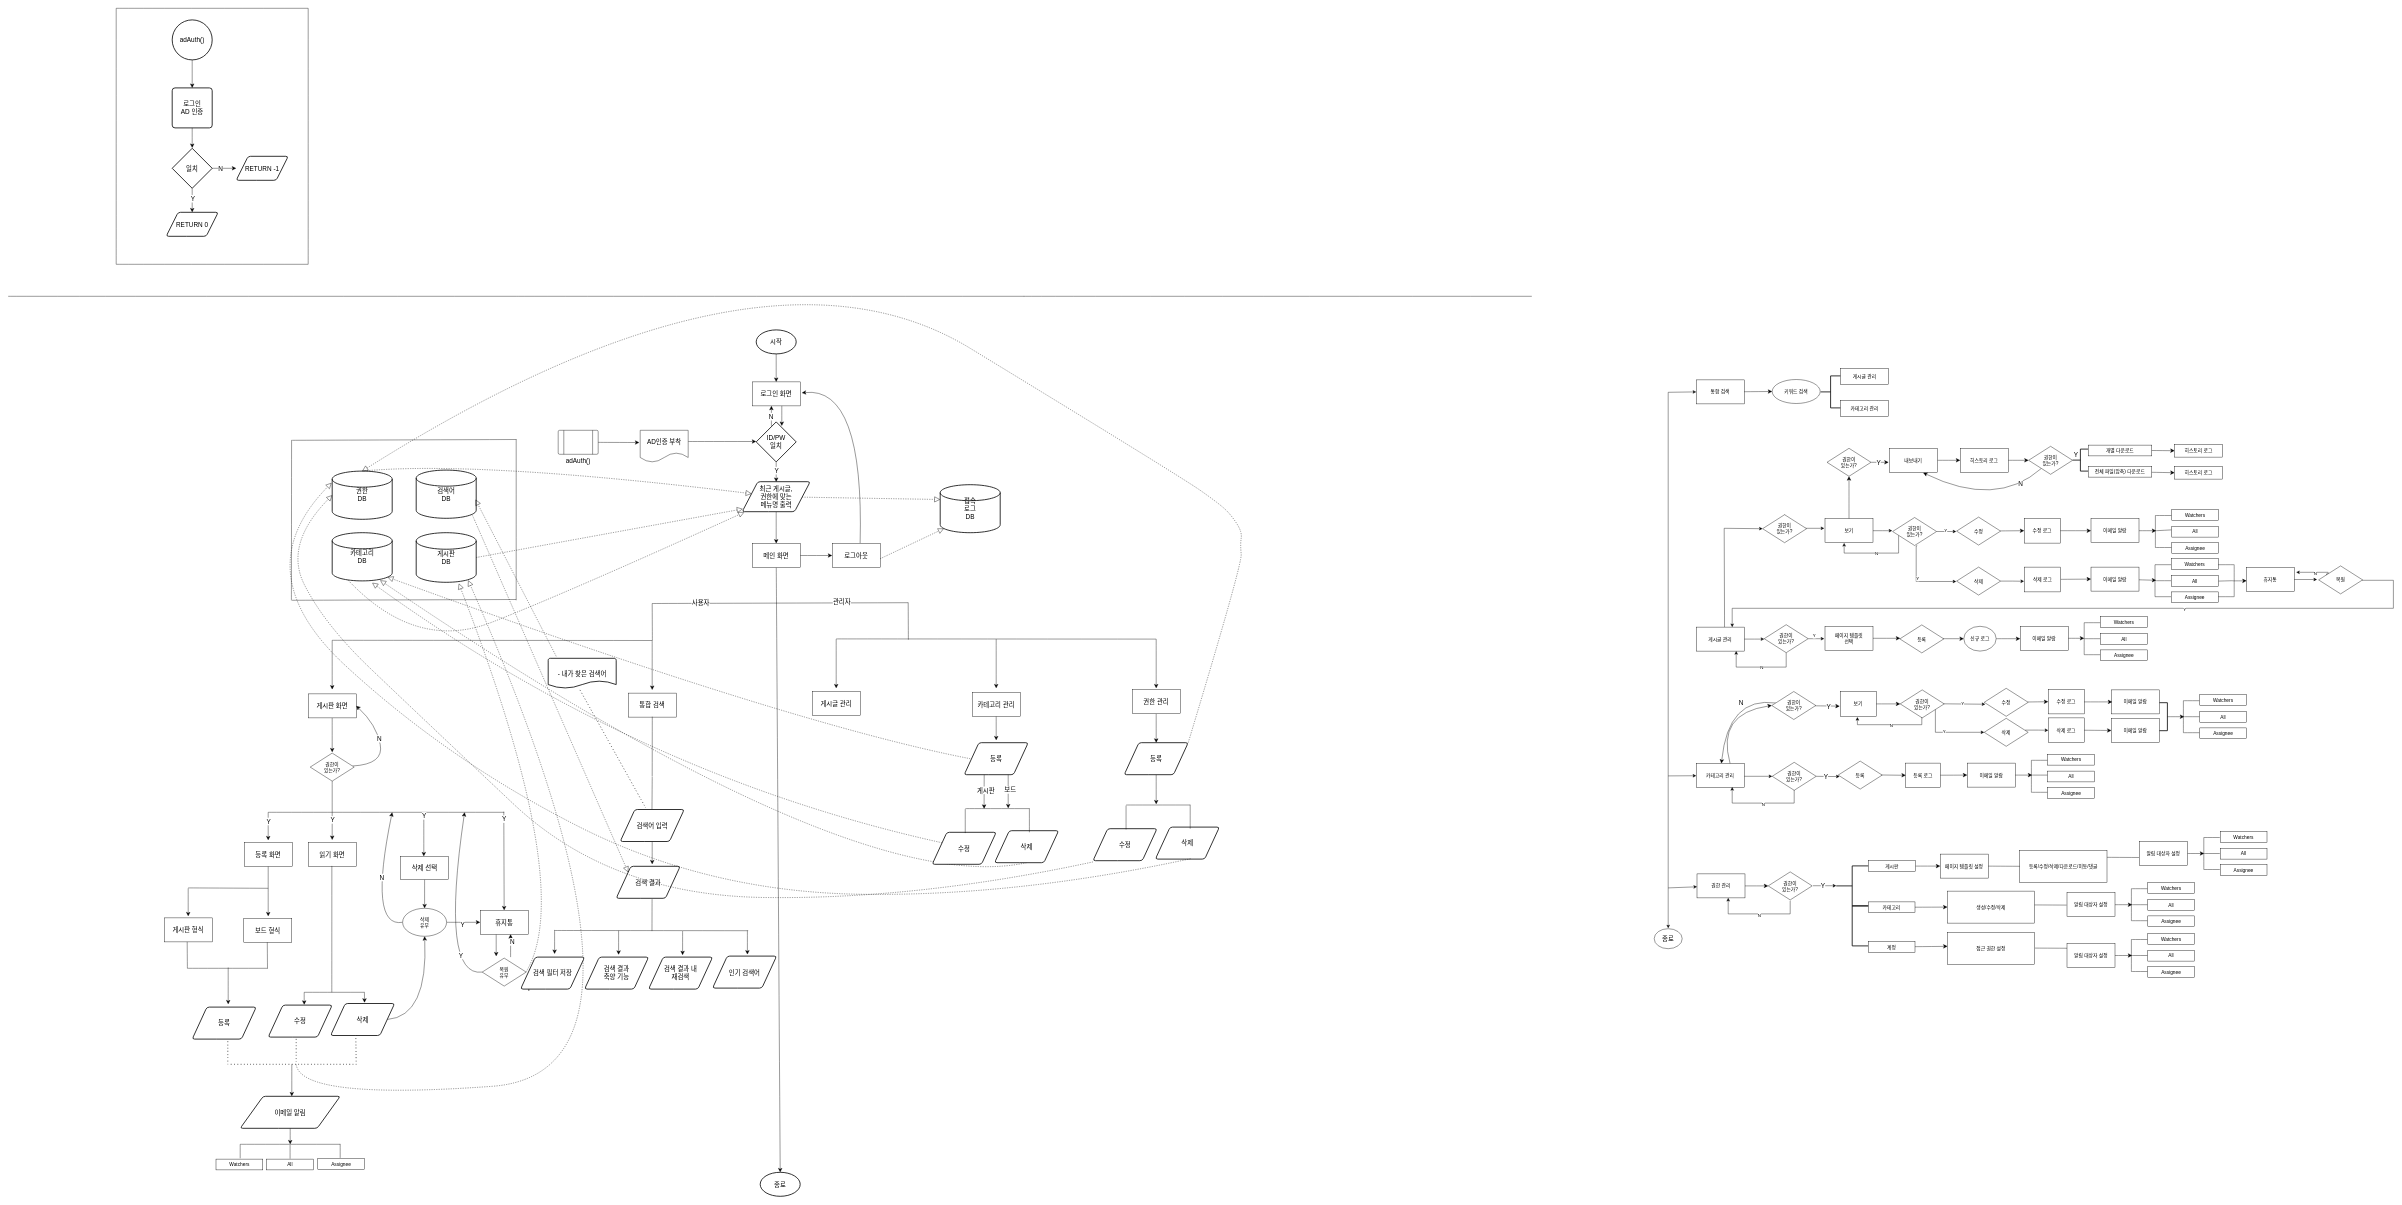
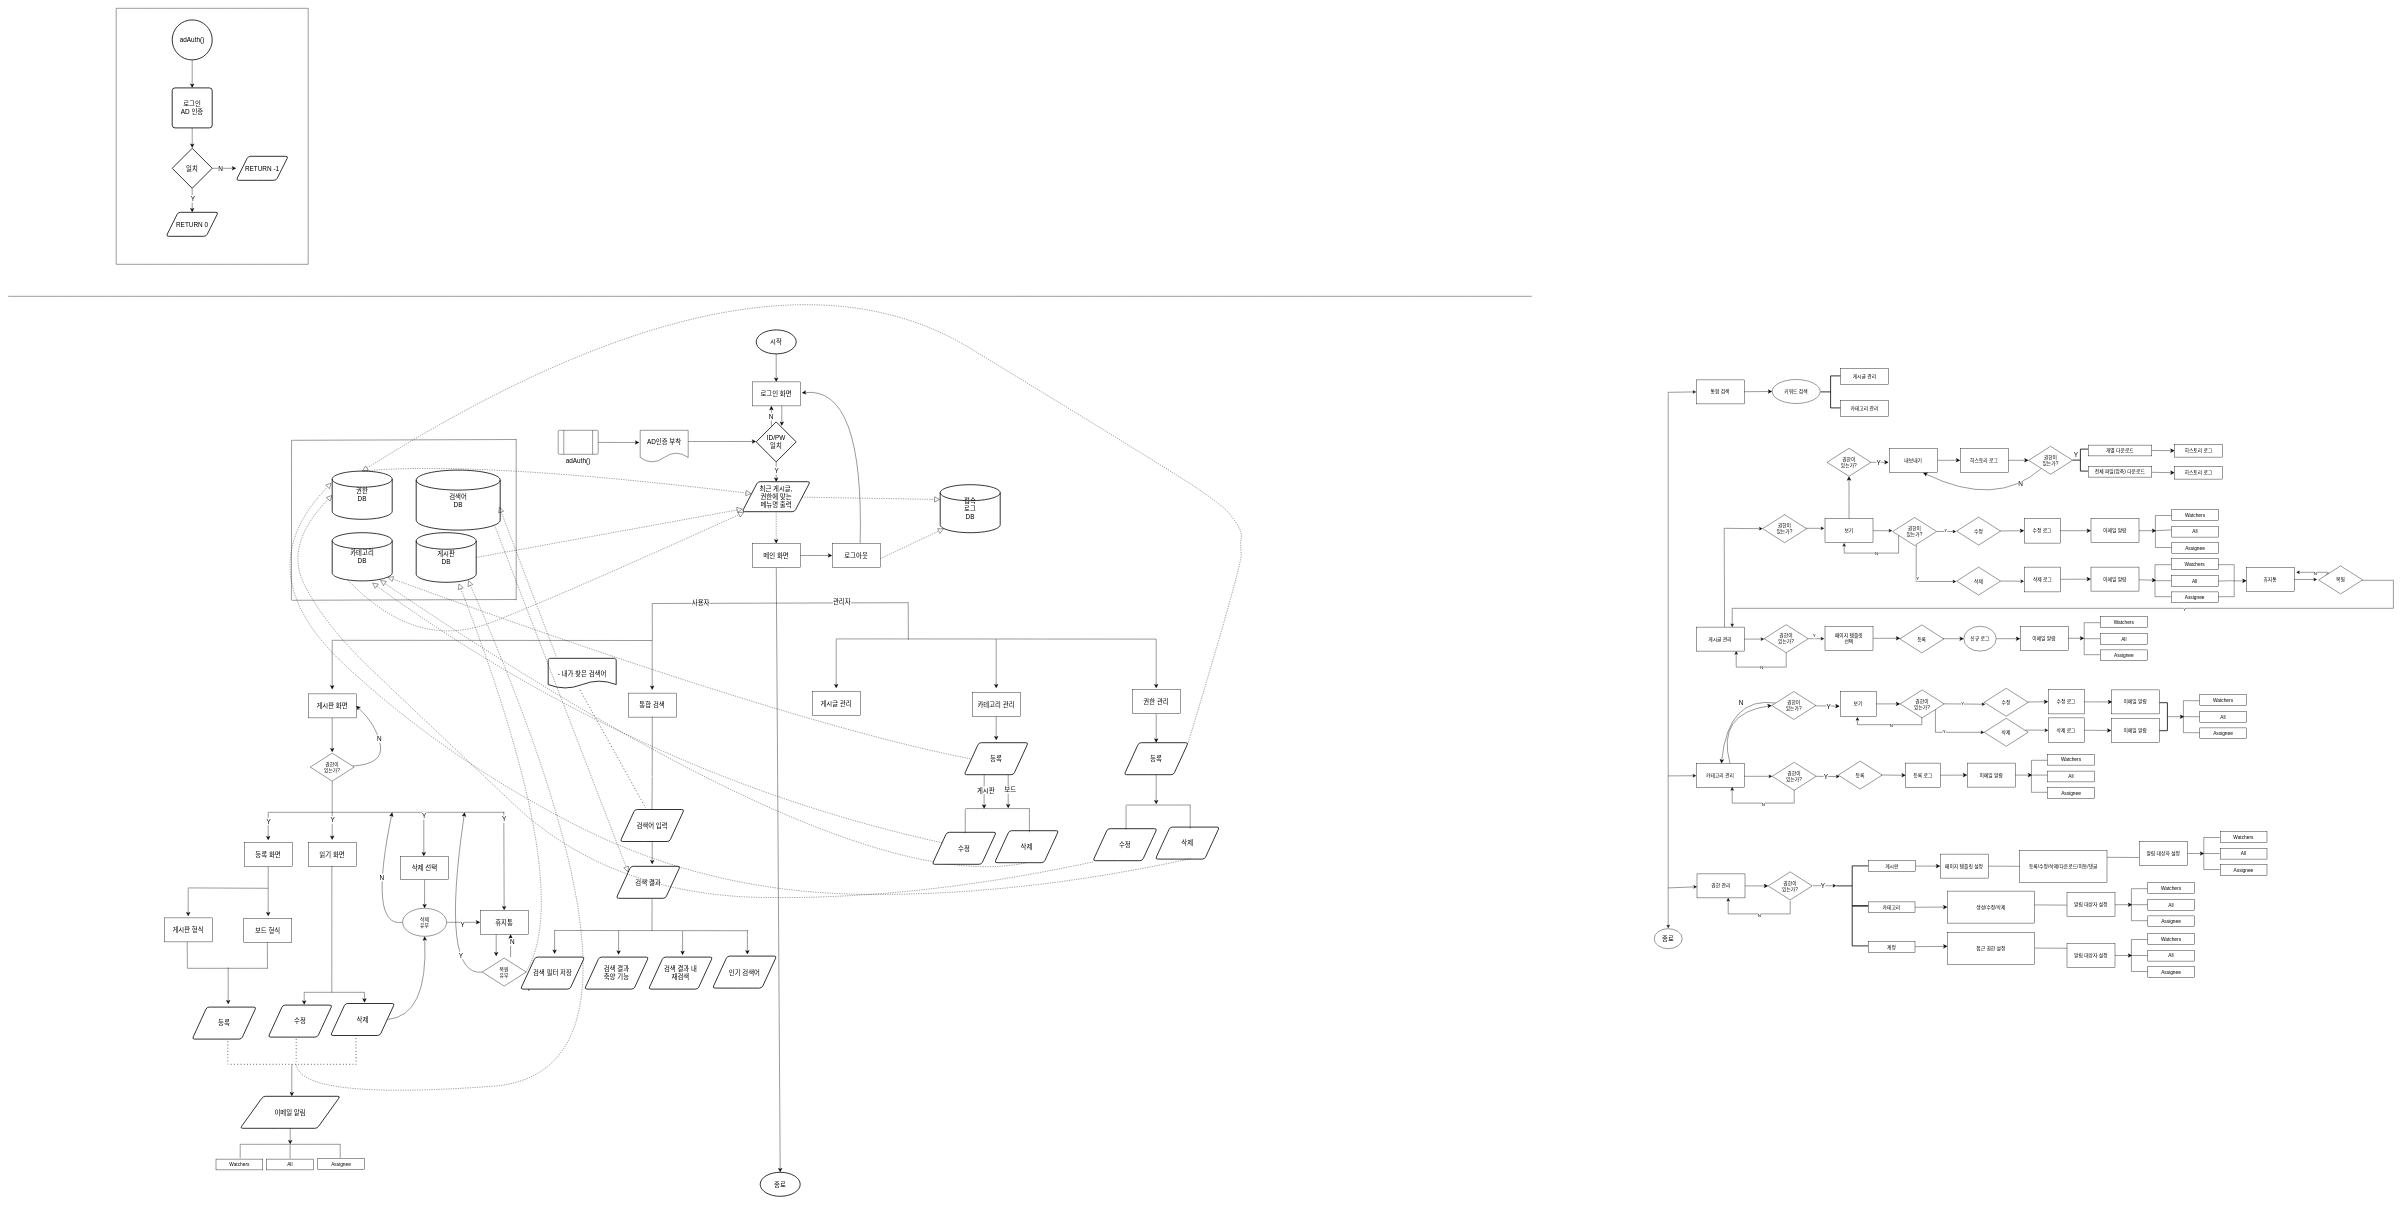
(446, 494) -> (458, 500)
(776, 526) -> (776, 526)
